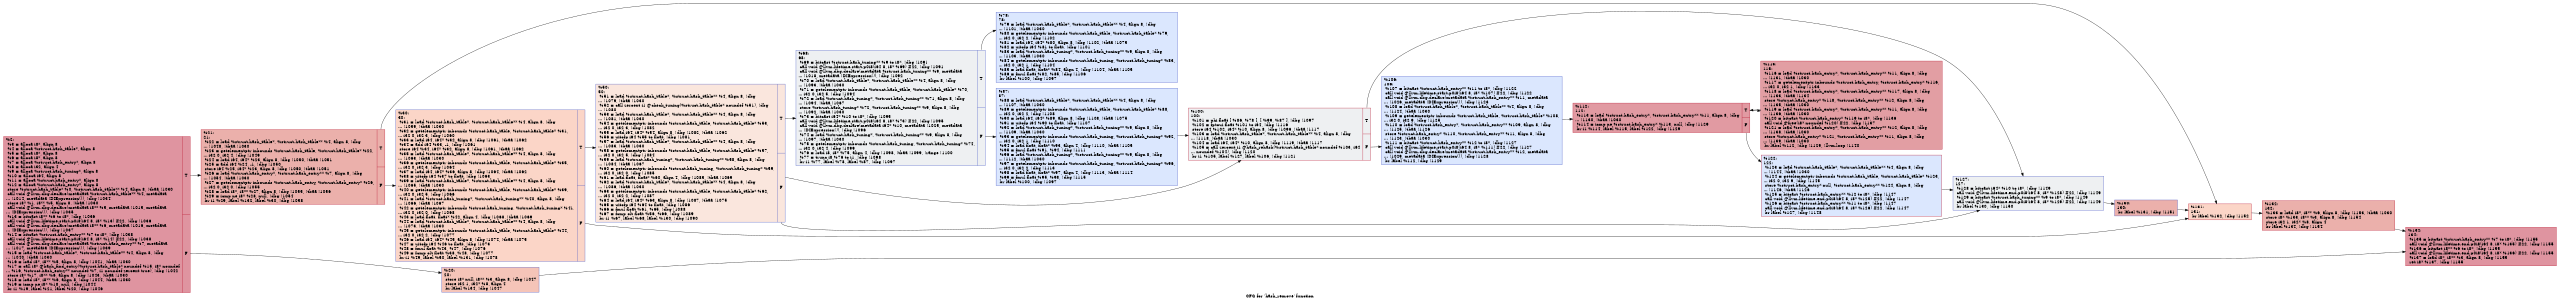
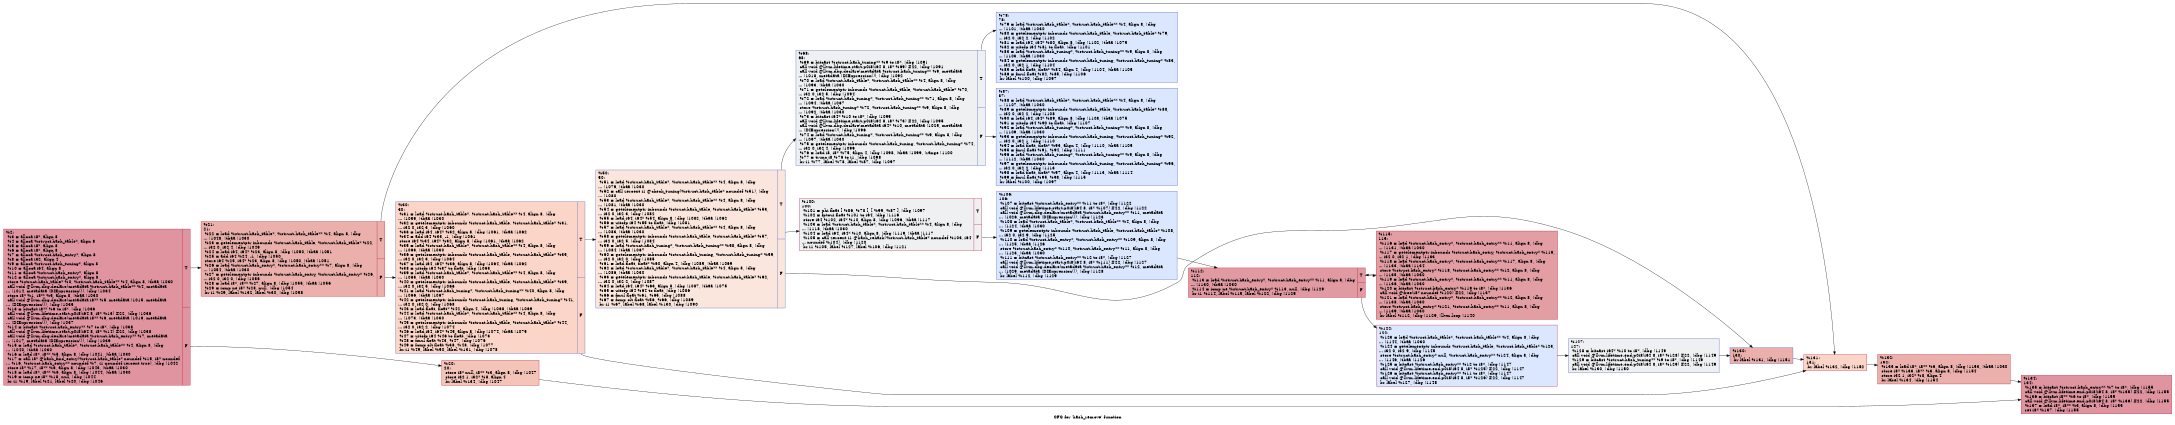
(1711, 13) -> none
(1181, 135) -> none
(1379, 225) -> (1275, 232)
(426, 235) -> (426, 327)
(490, 280) -> (490, 373)
